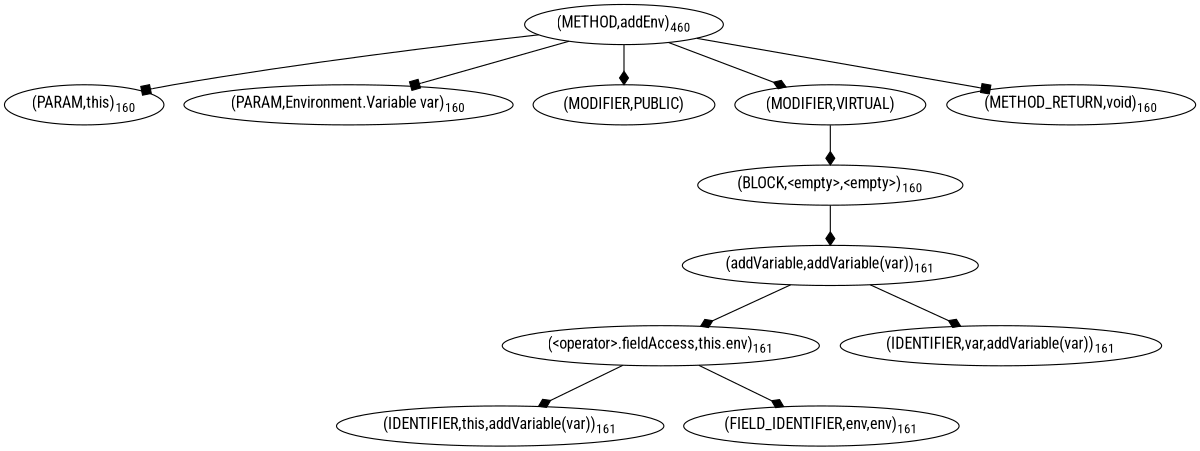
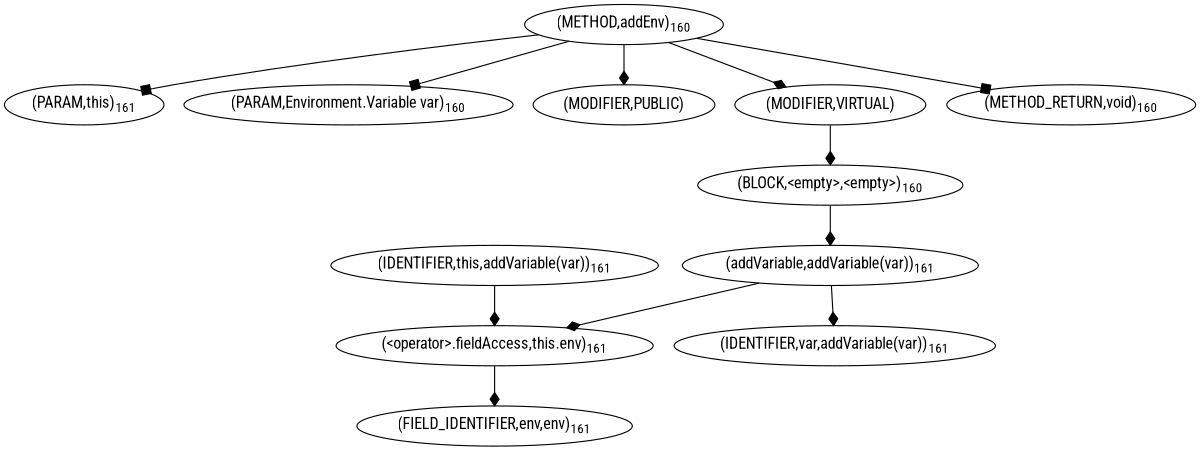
(681, 23) -> (681, 23)
(126, 103) -> (126, 103)
(587, 383) -> (495, 299)
